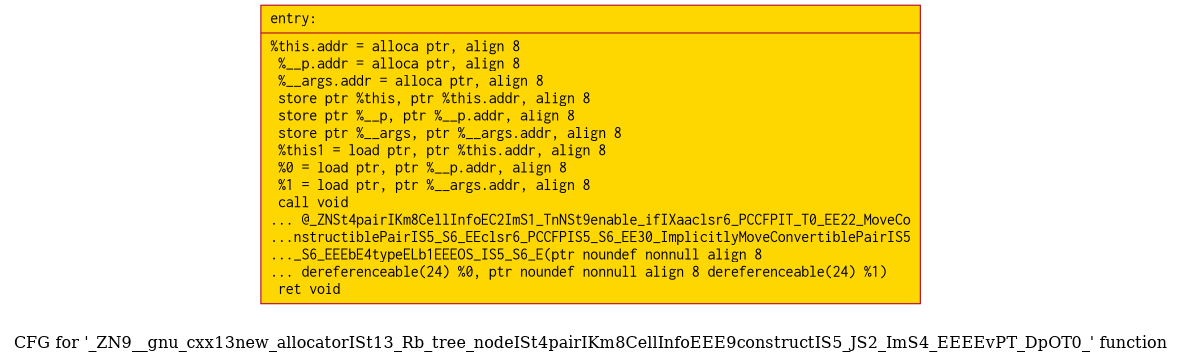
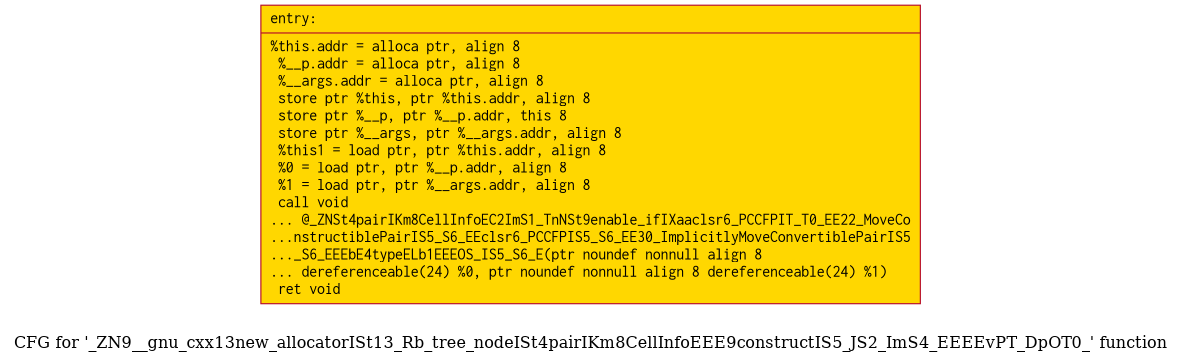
(423, 116) -> (419, 116)
